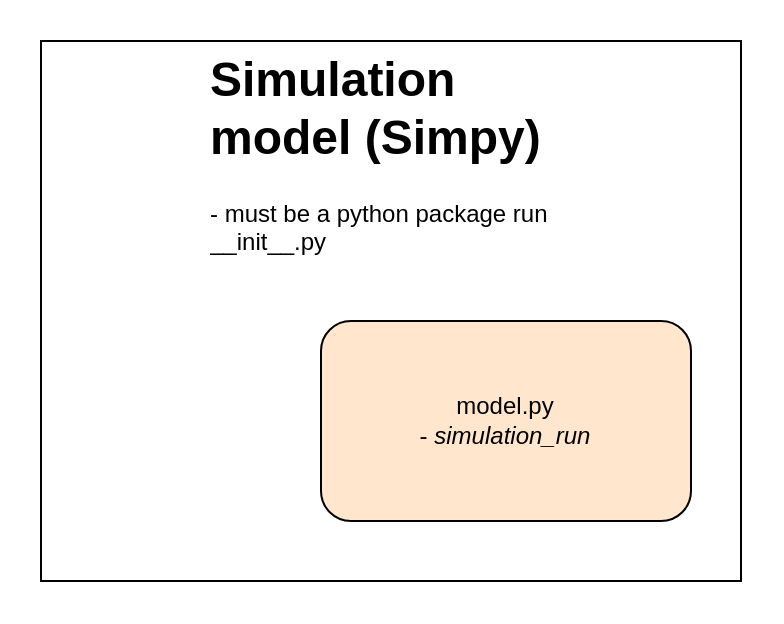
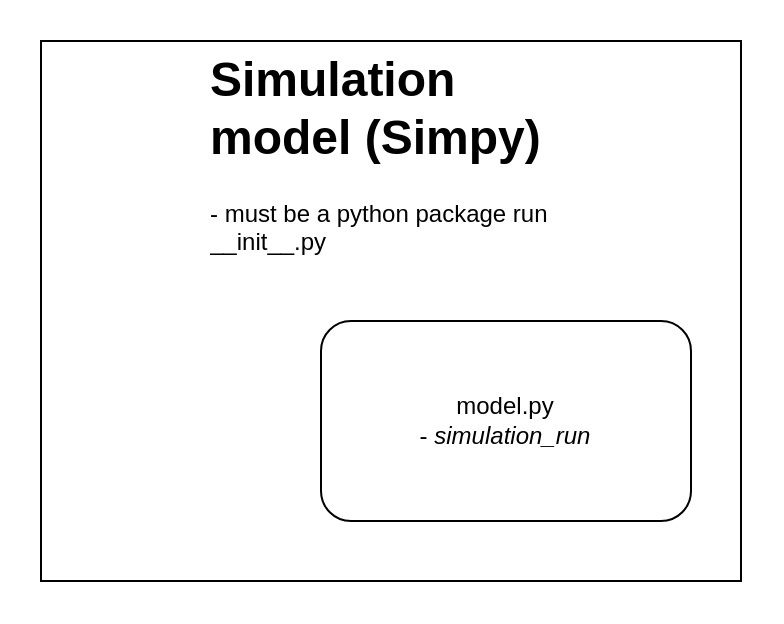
(506, 421) -> (506, 421)
